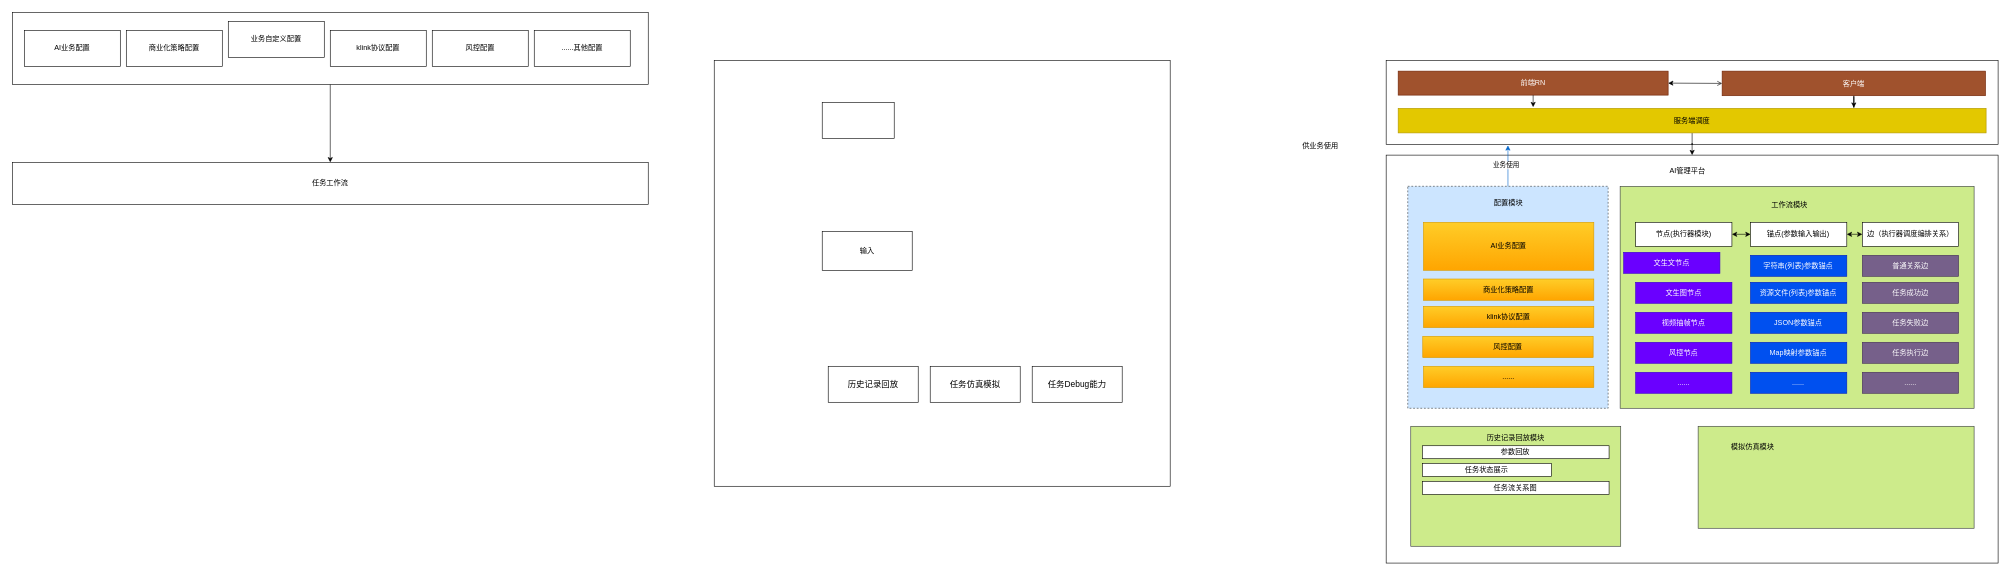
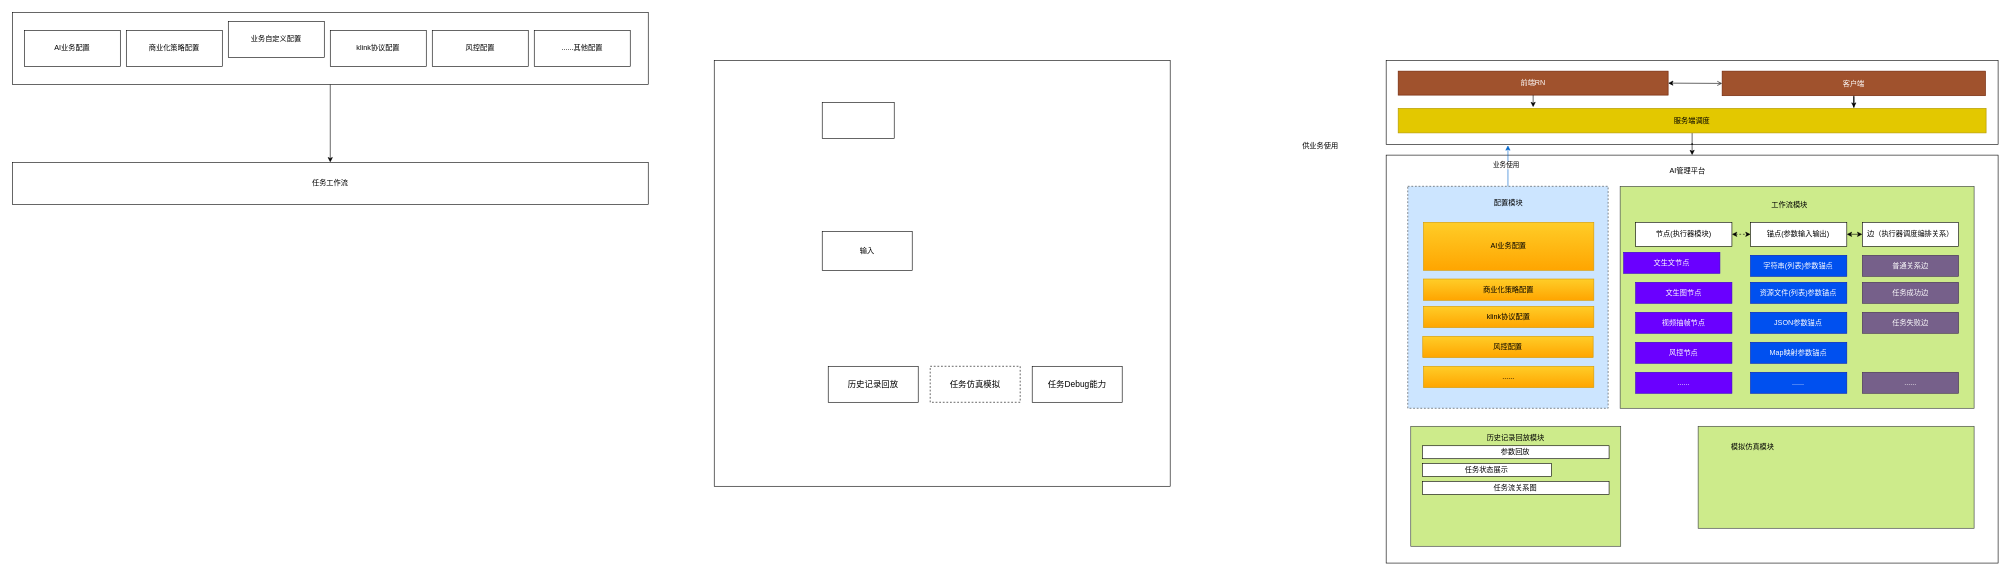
(1741, 234) -> (1741, 234)
(1911, 353) -> none
(975, 384) -> (975, 384)
